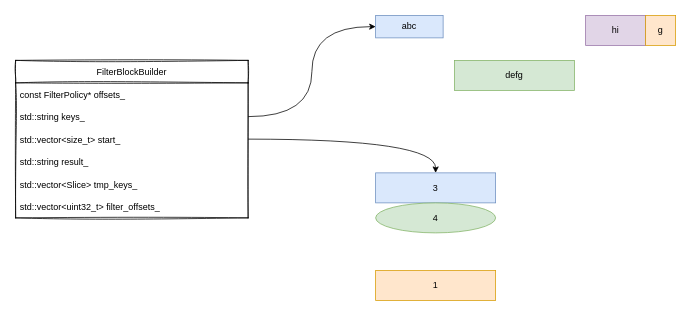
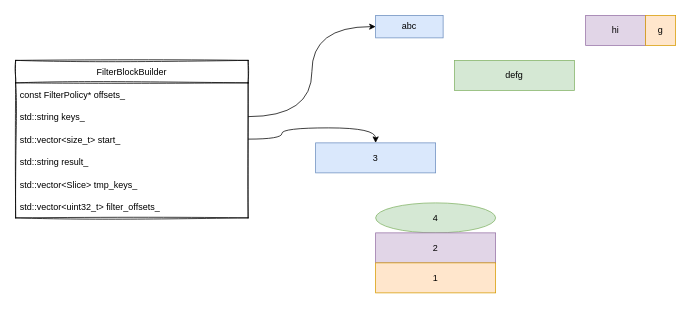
(435, 188) -> (375, 158)
none -> (435, 248)
(435, 285) -> (435, 278)
